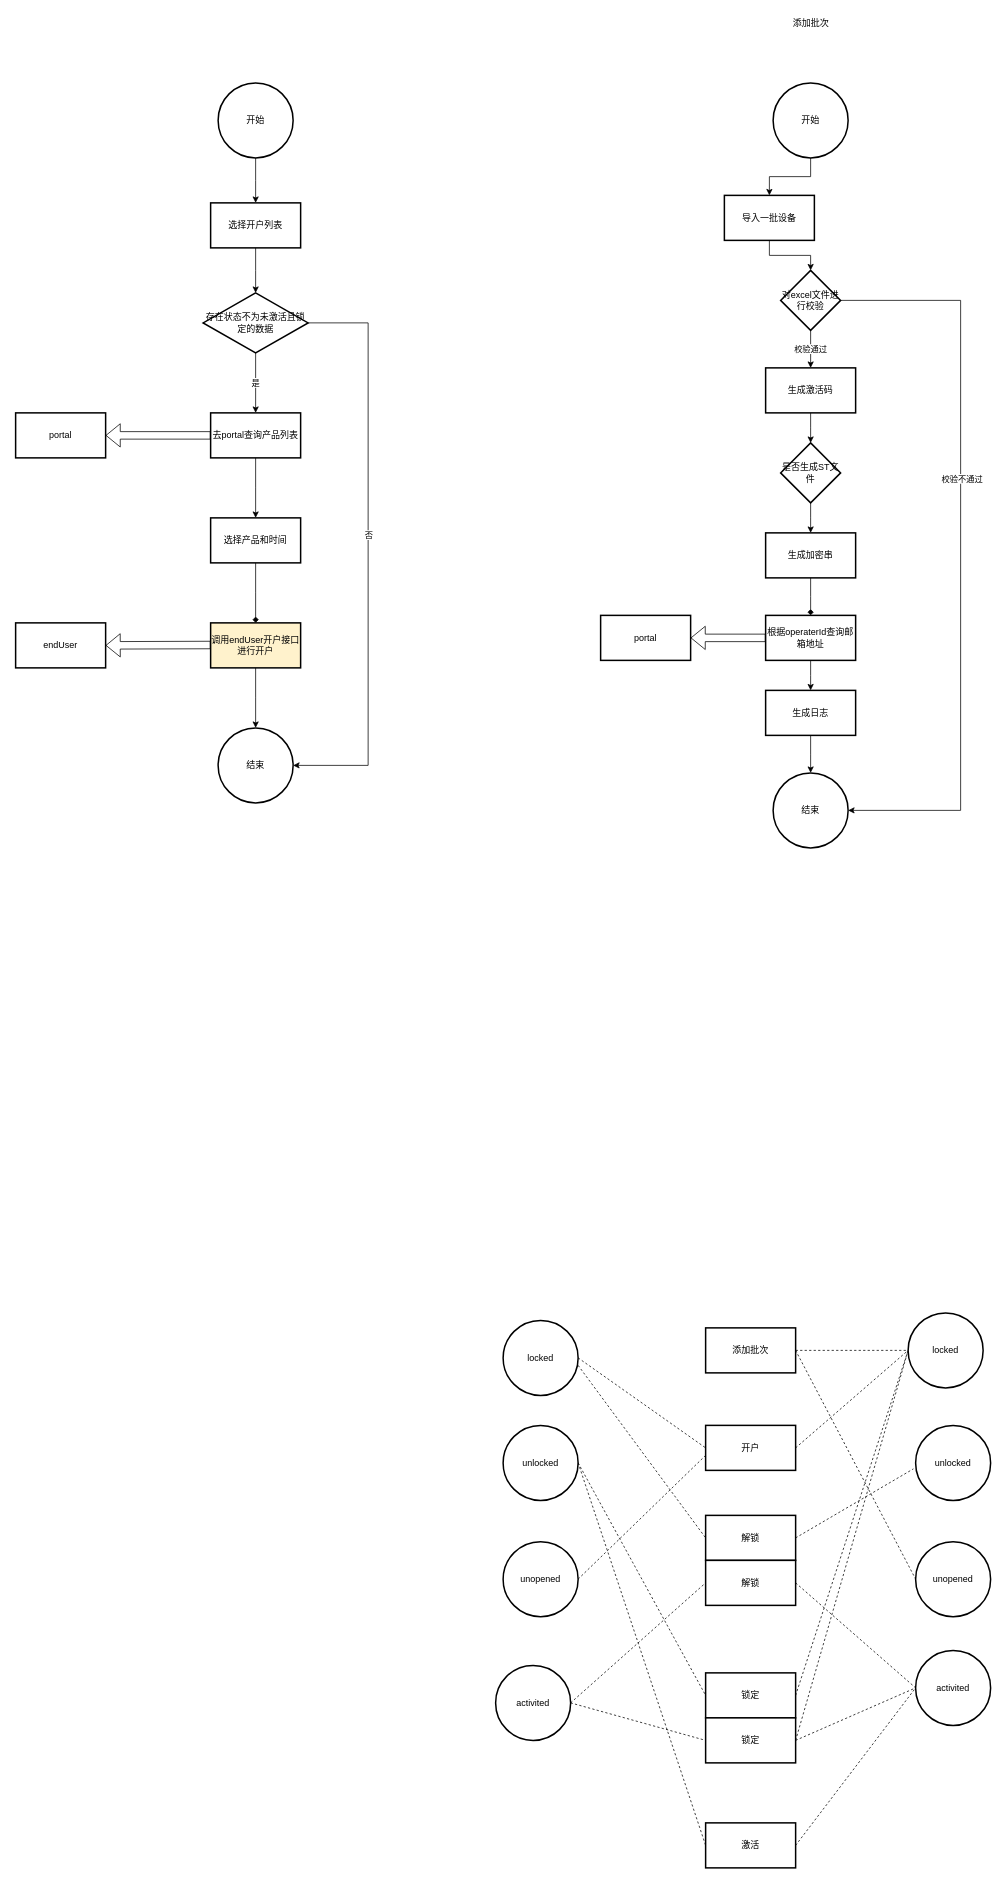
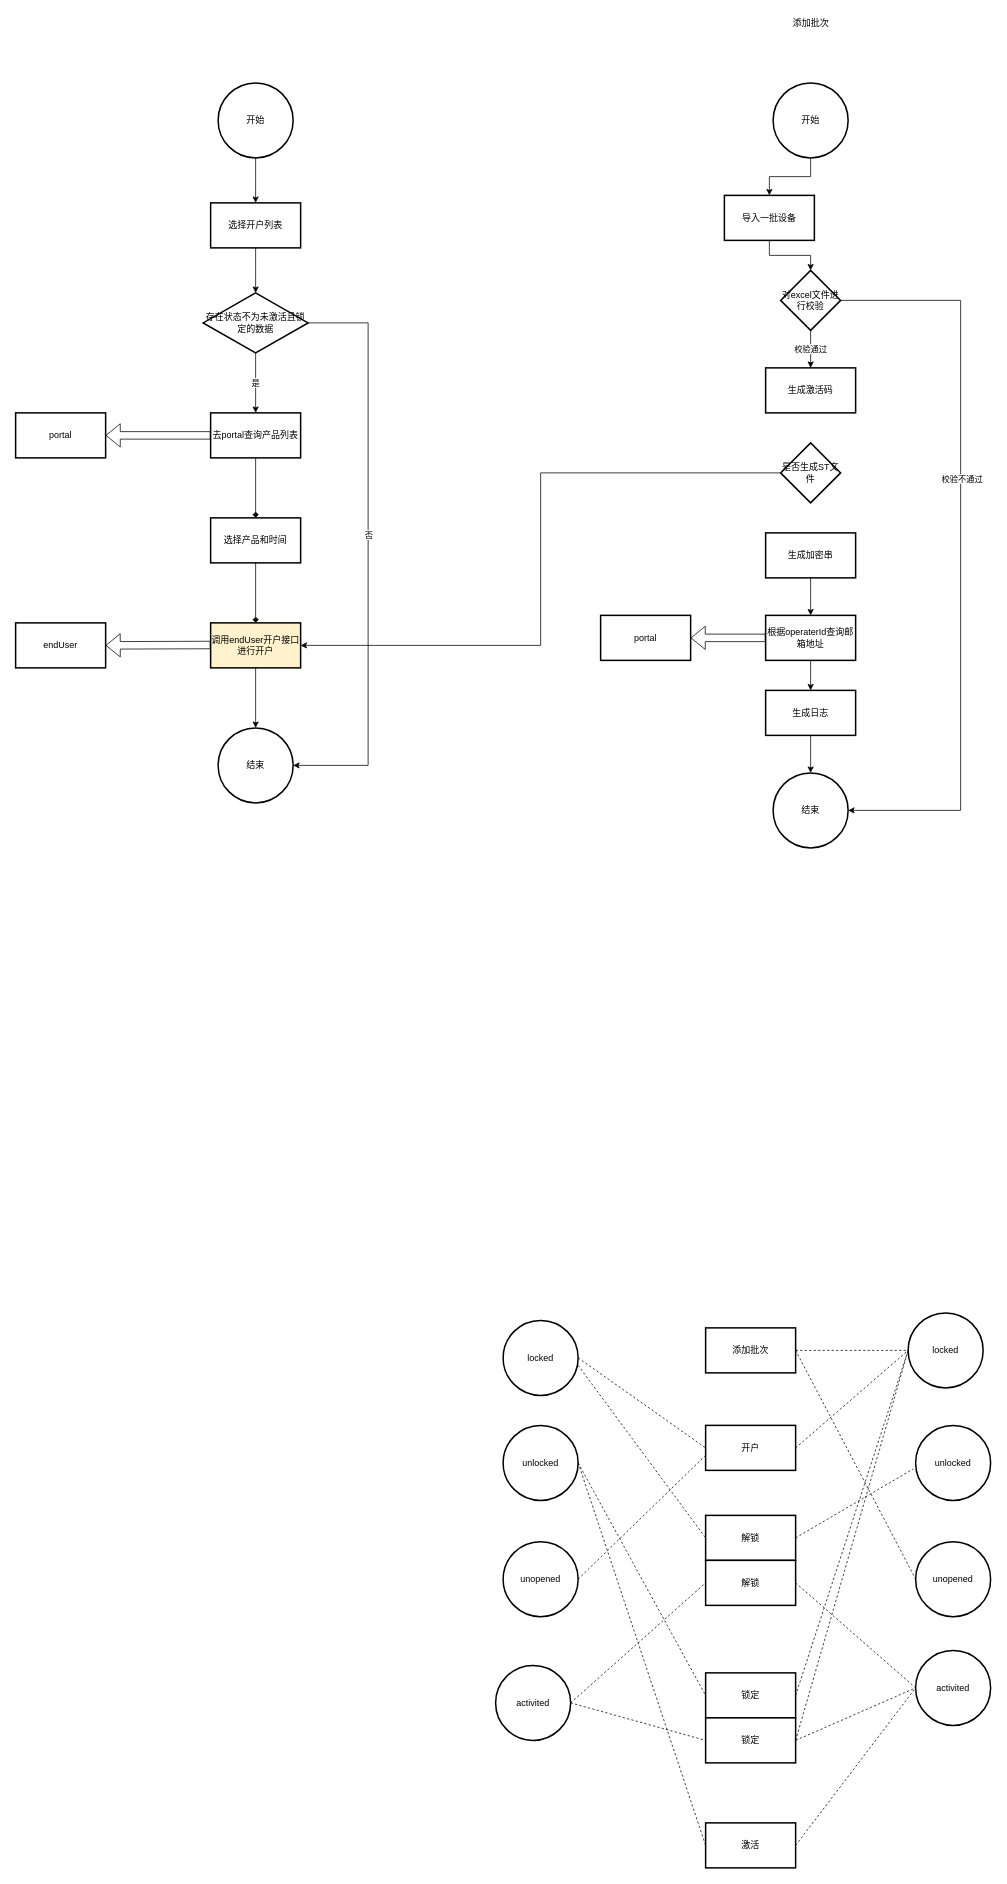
(810, 425) -> none
(255, 511) -> (255, 511)
(810, 515) -> (510, 645)
(810, 609) -> (810, 608)
